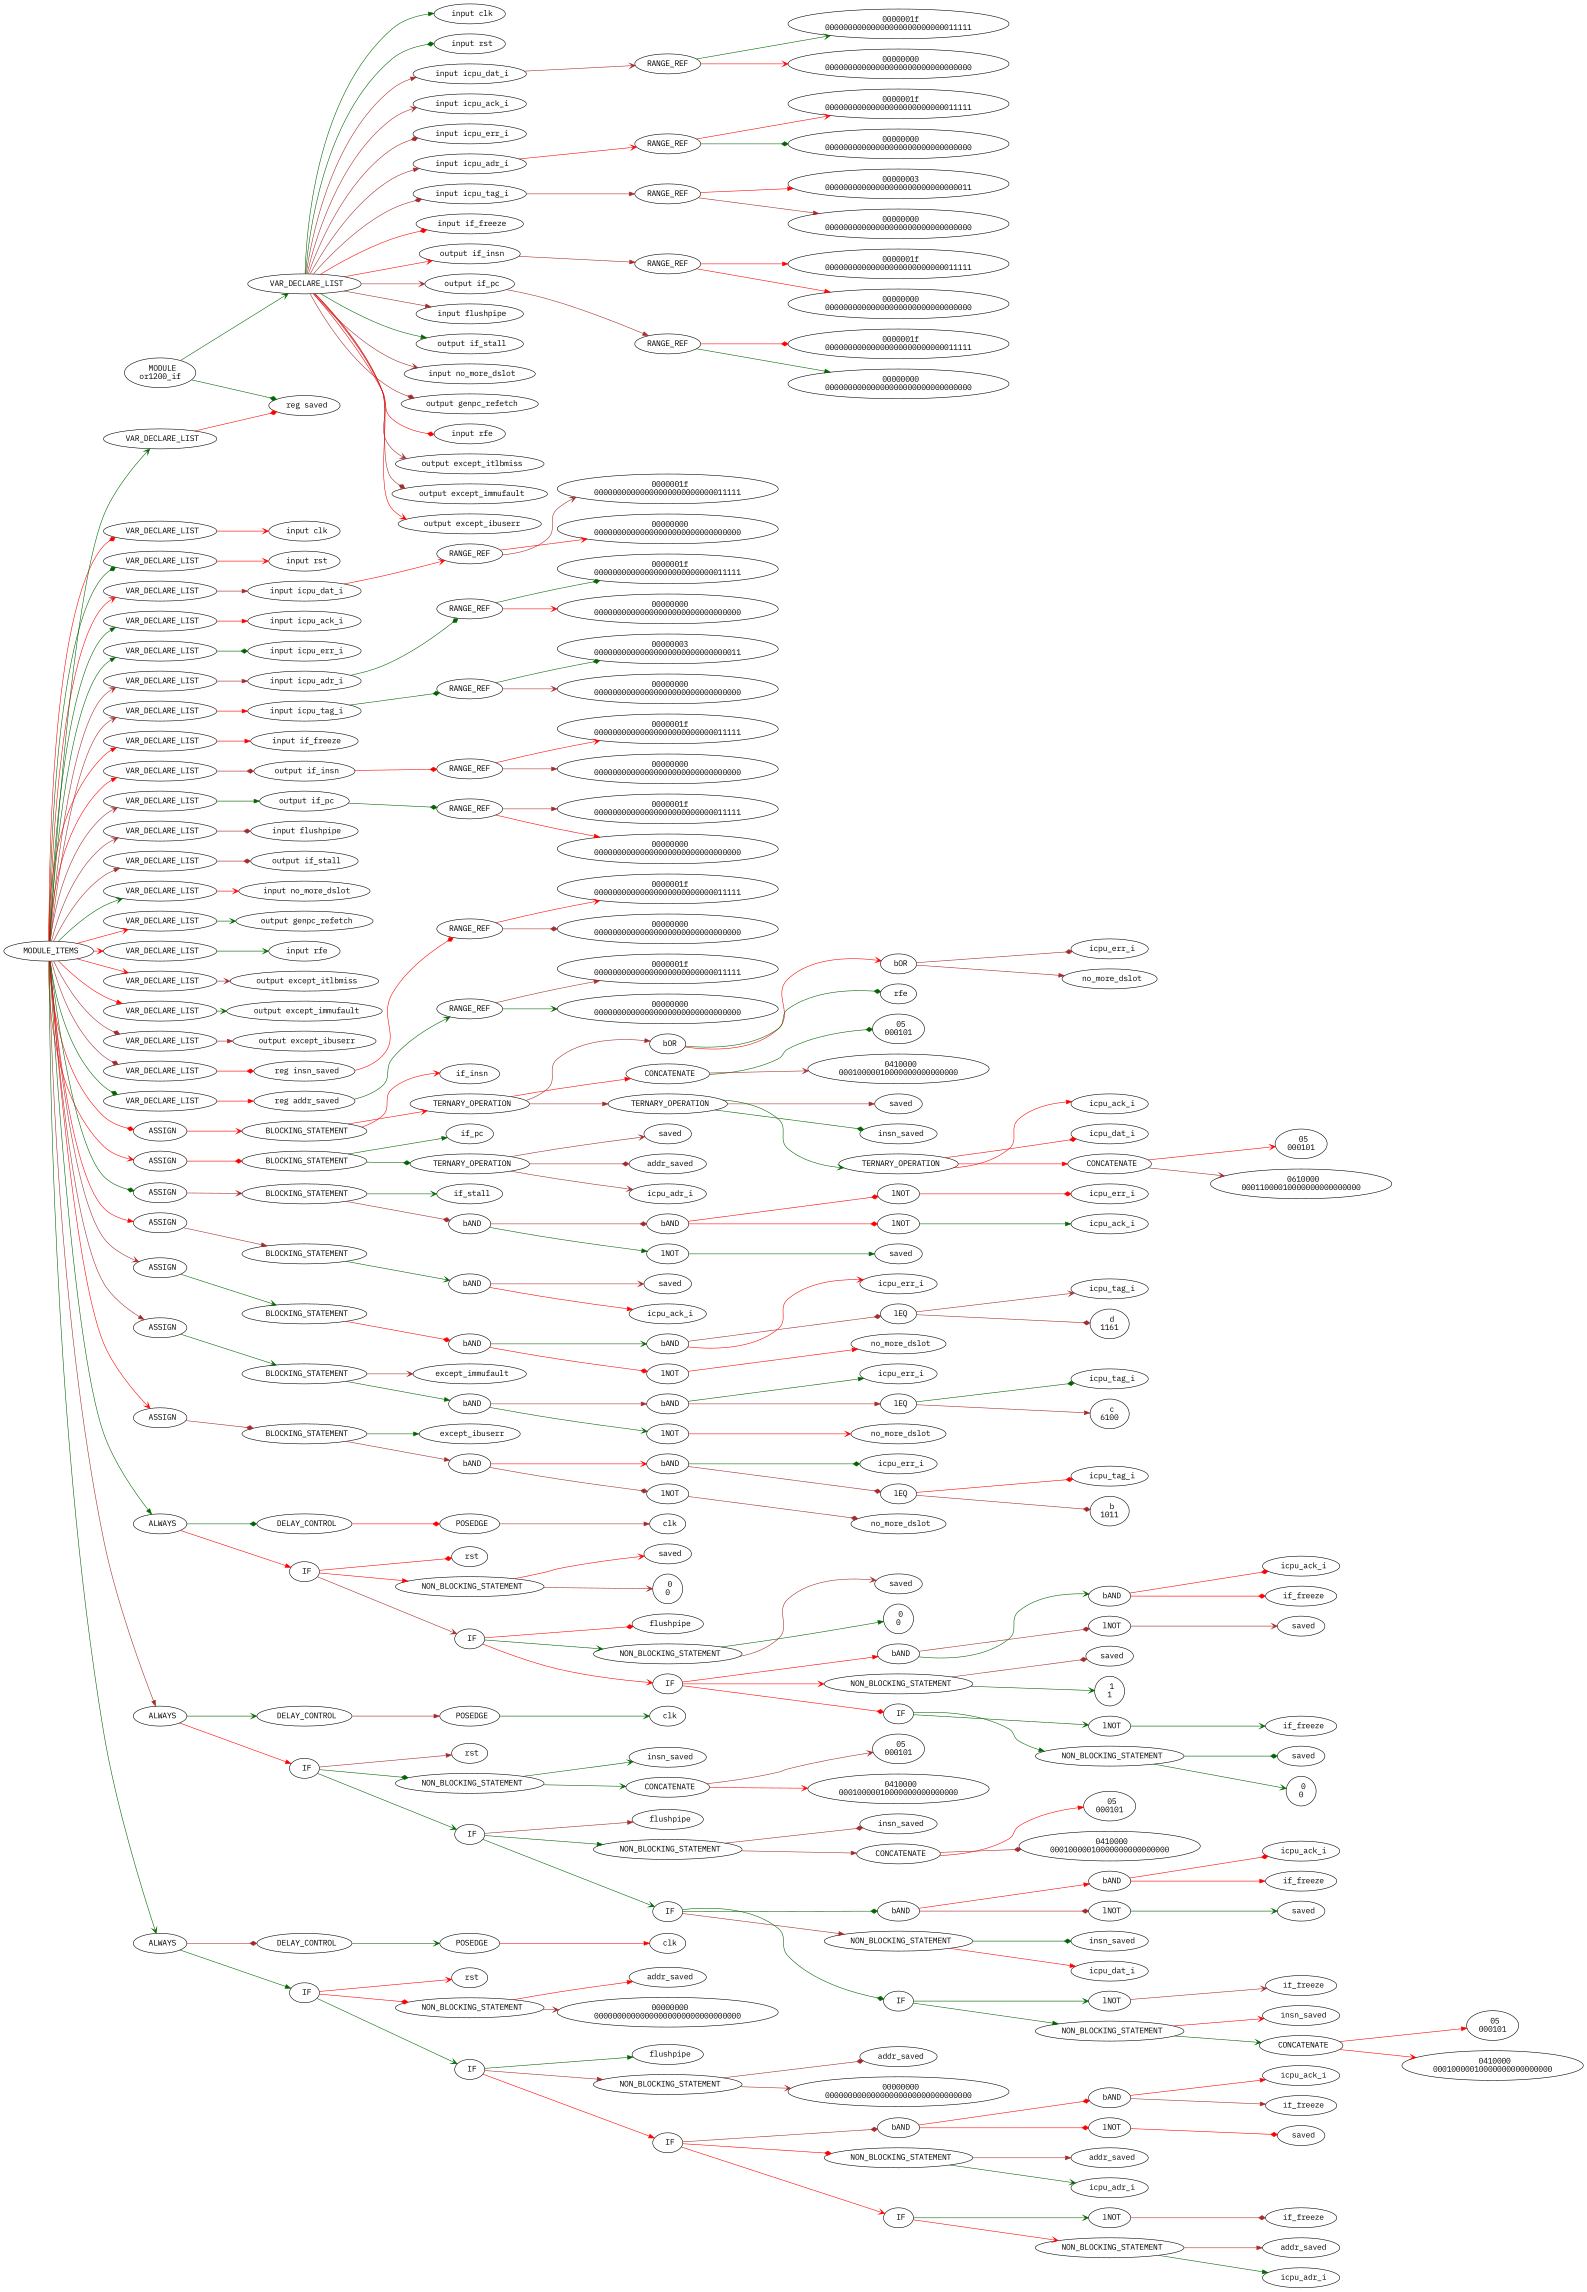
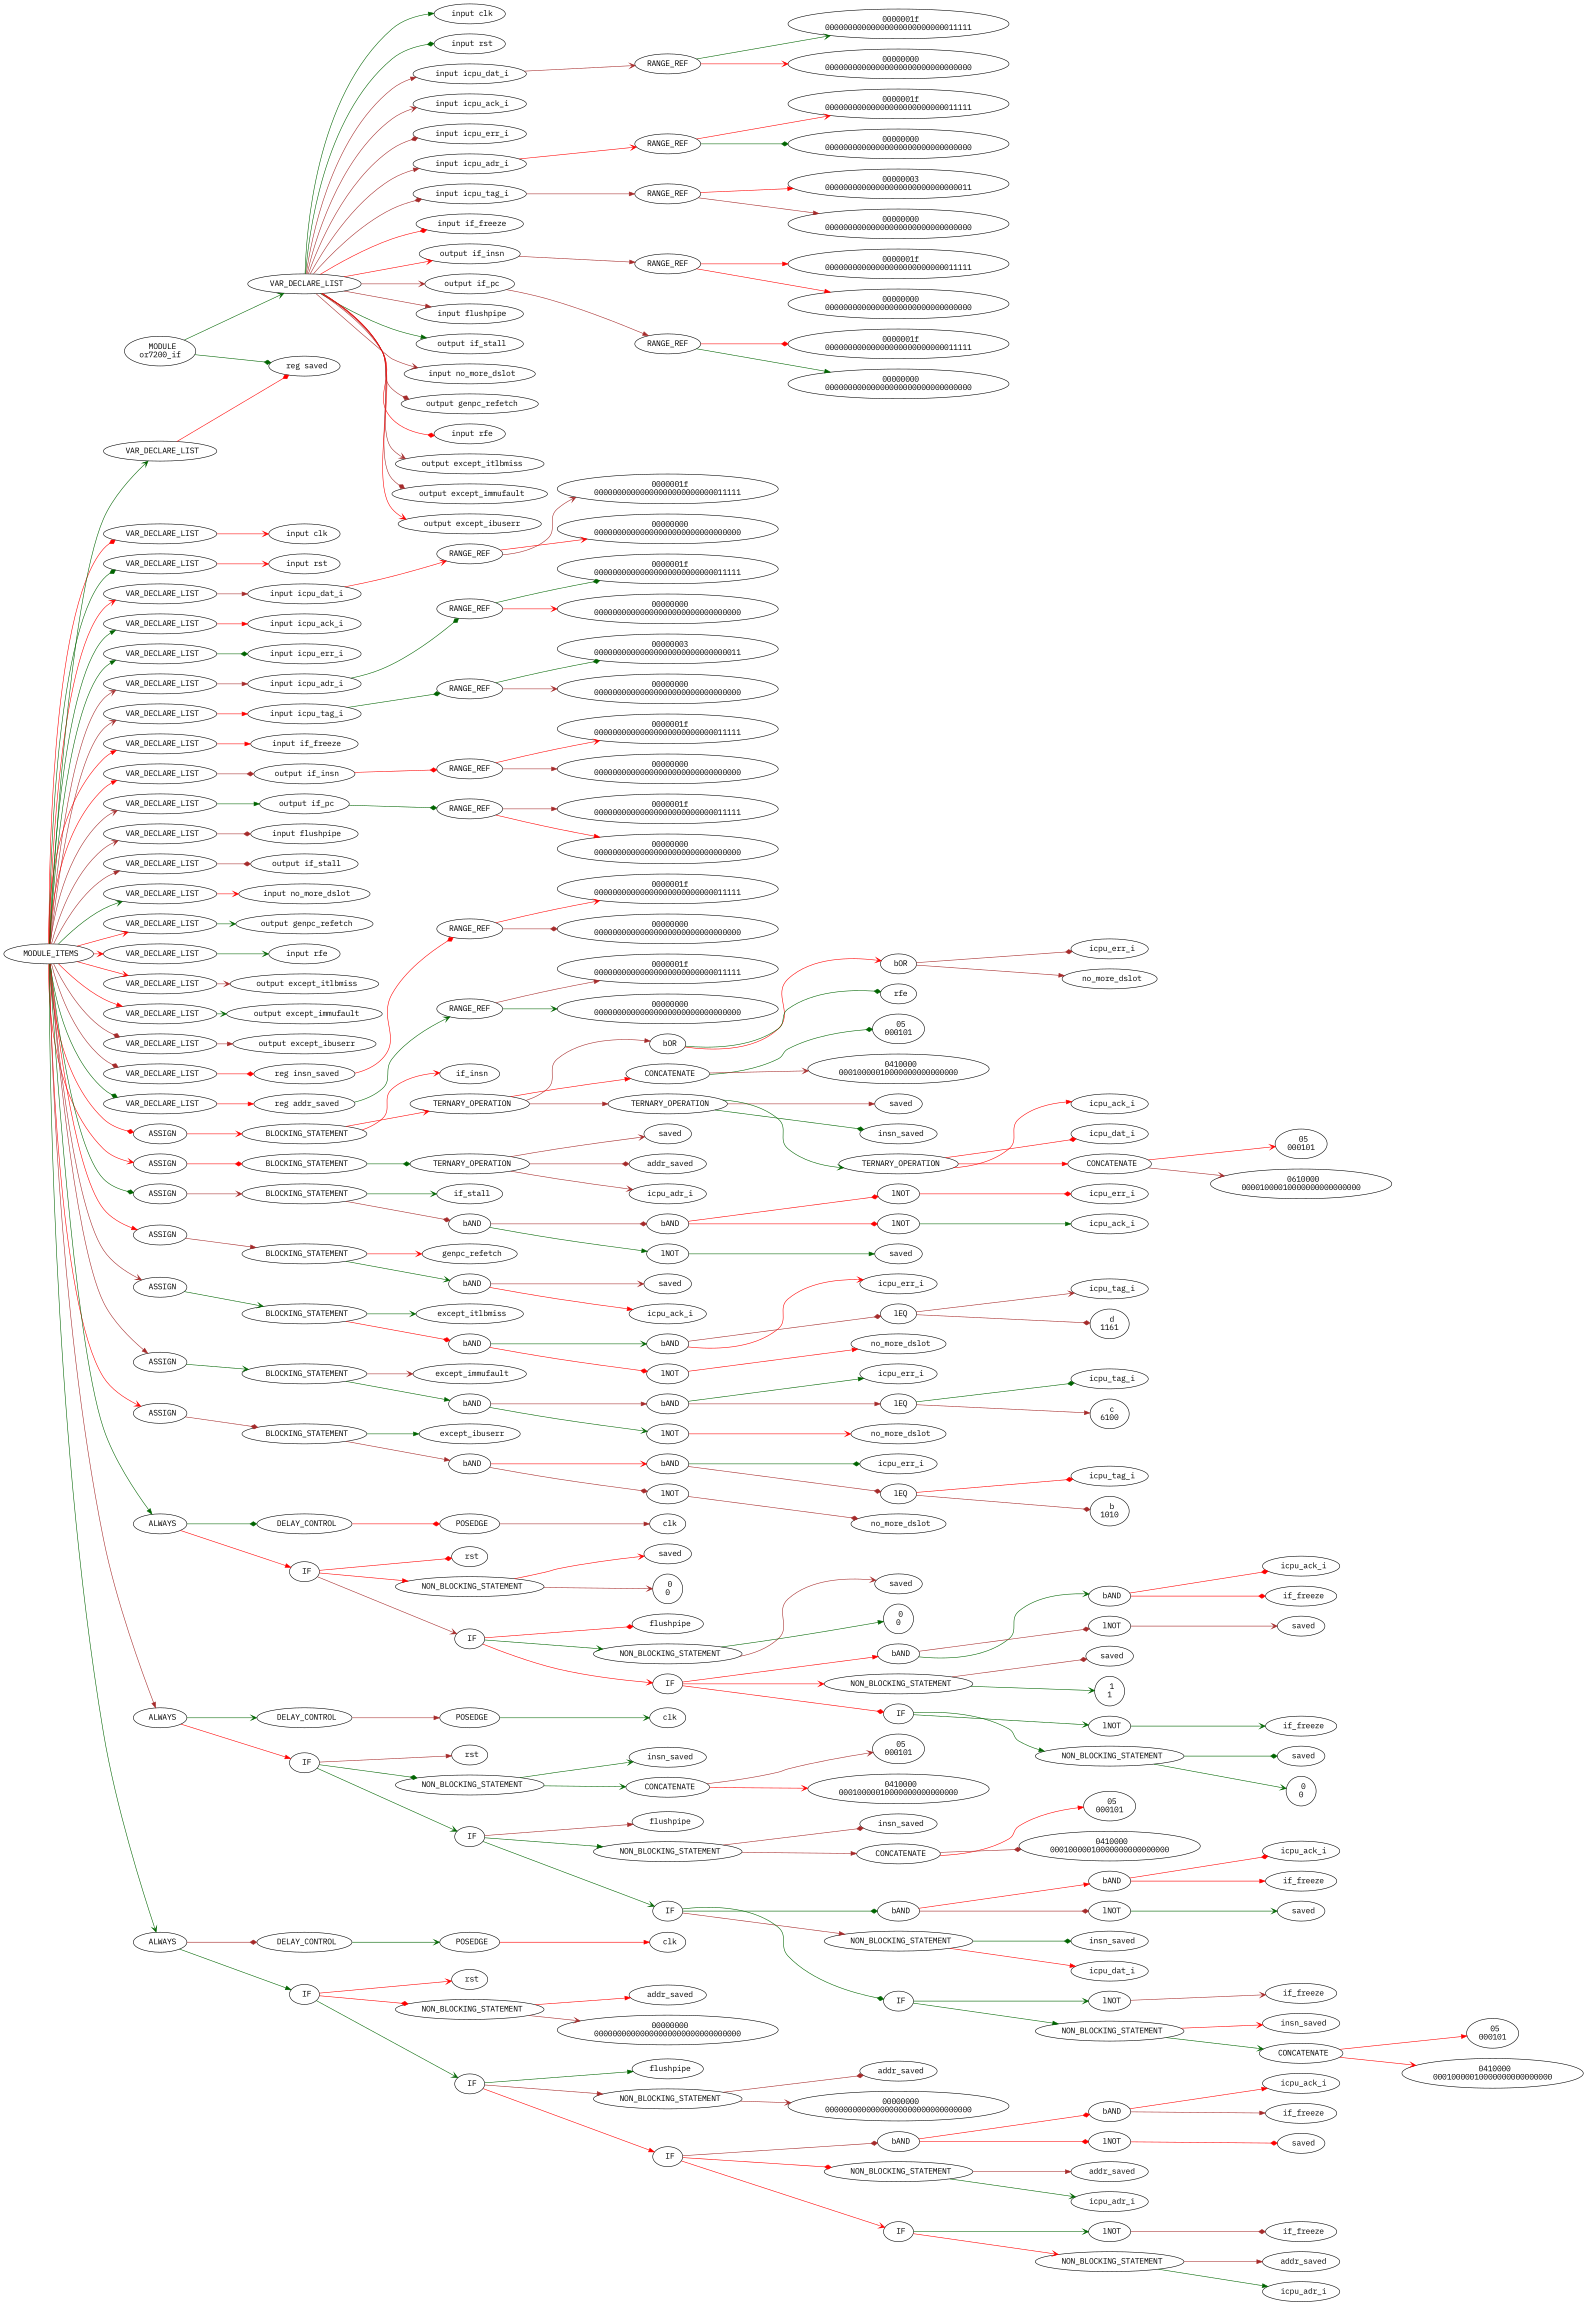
(160, 377) -> (160, 355)
(470, 1134) -> none
(1301, 1188) -> (1301, 1188)
none -> (470, 1254)
none -> (470, 1314)
(1110, 1515) -> (1110, 1515)
